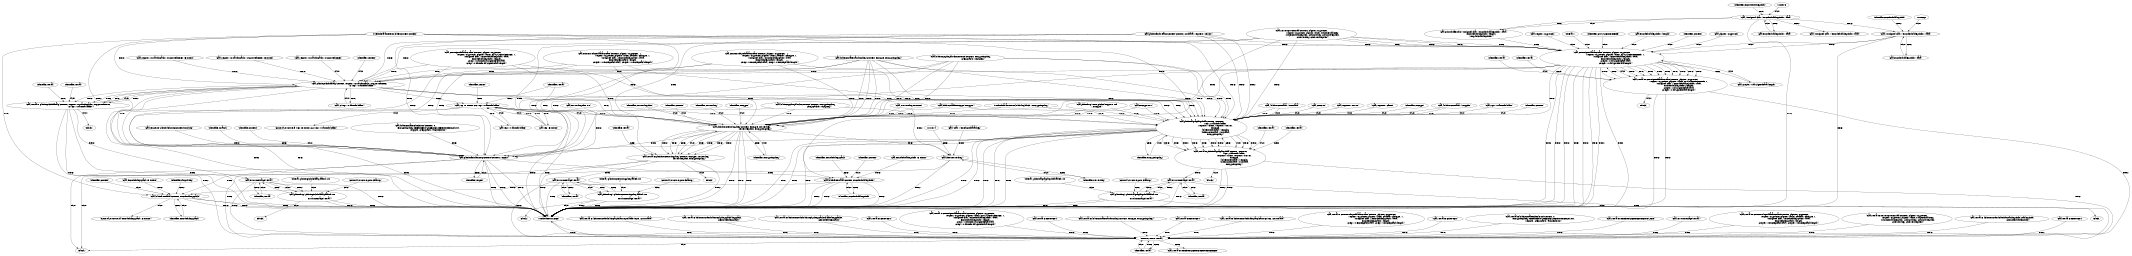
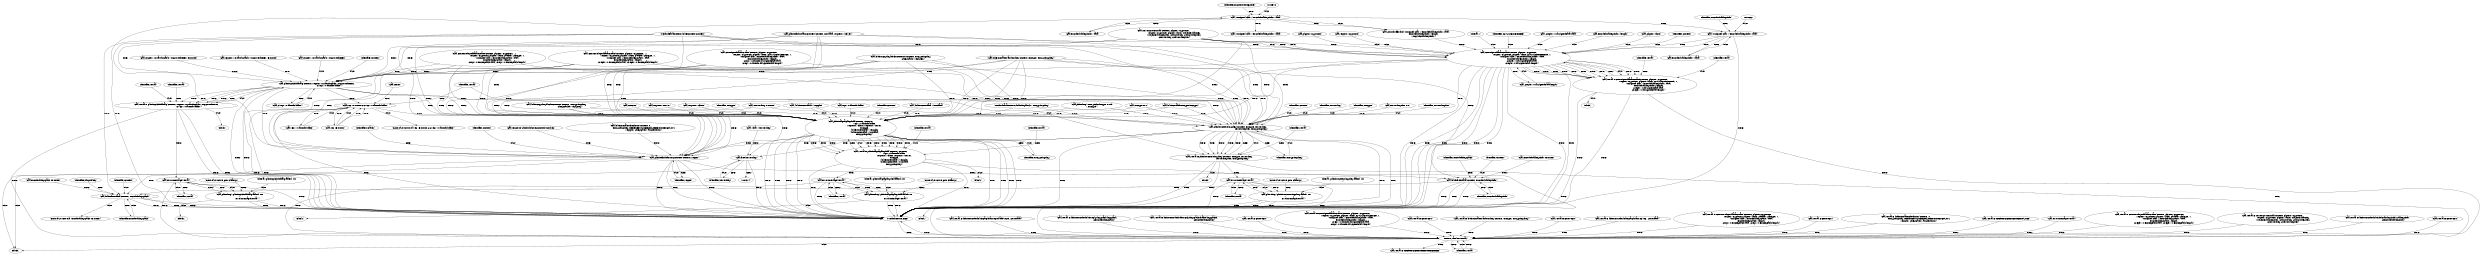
none -> (1558, 34)
none -> (1651, 34)
(477, 85) -> (395, 85)
(964, 128) -> (759, 128)
(942, 142) -> (746, 168)
(1152, 238) -> (1456, 238)
